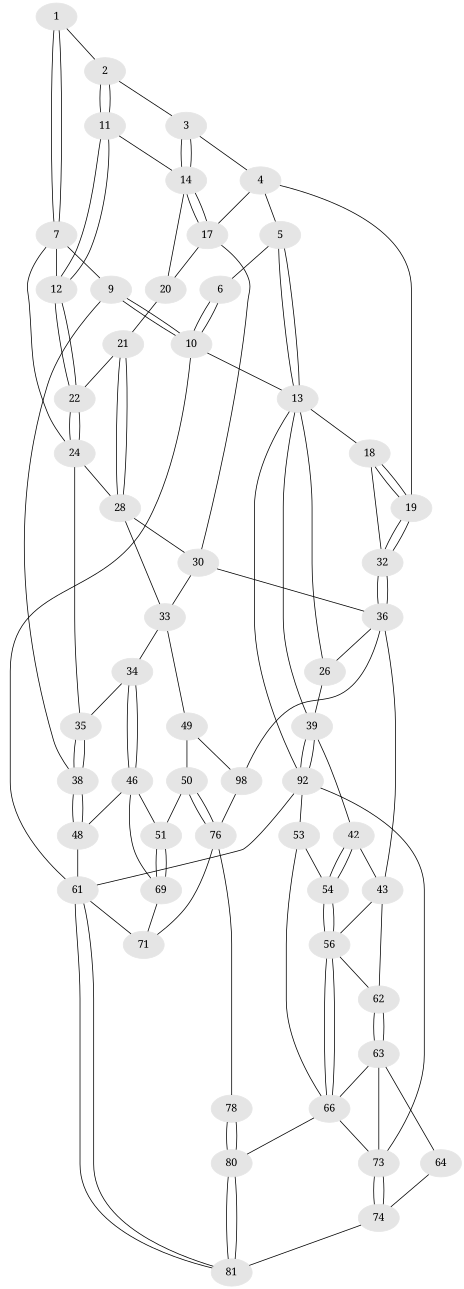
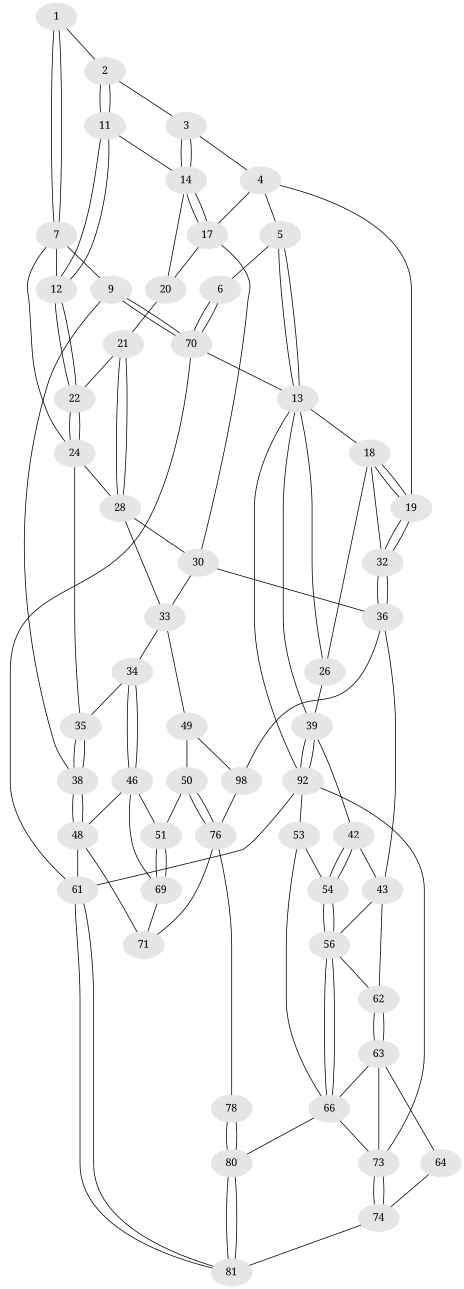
(191, 344) -> (191, 344)
(354, 645) -> (347, 563)
(111, 918) -> (113, 889)
